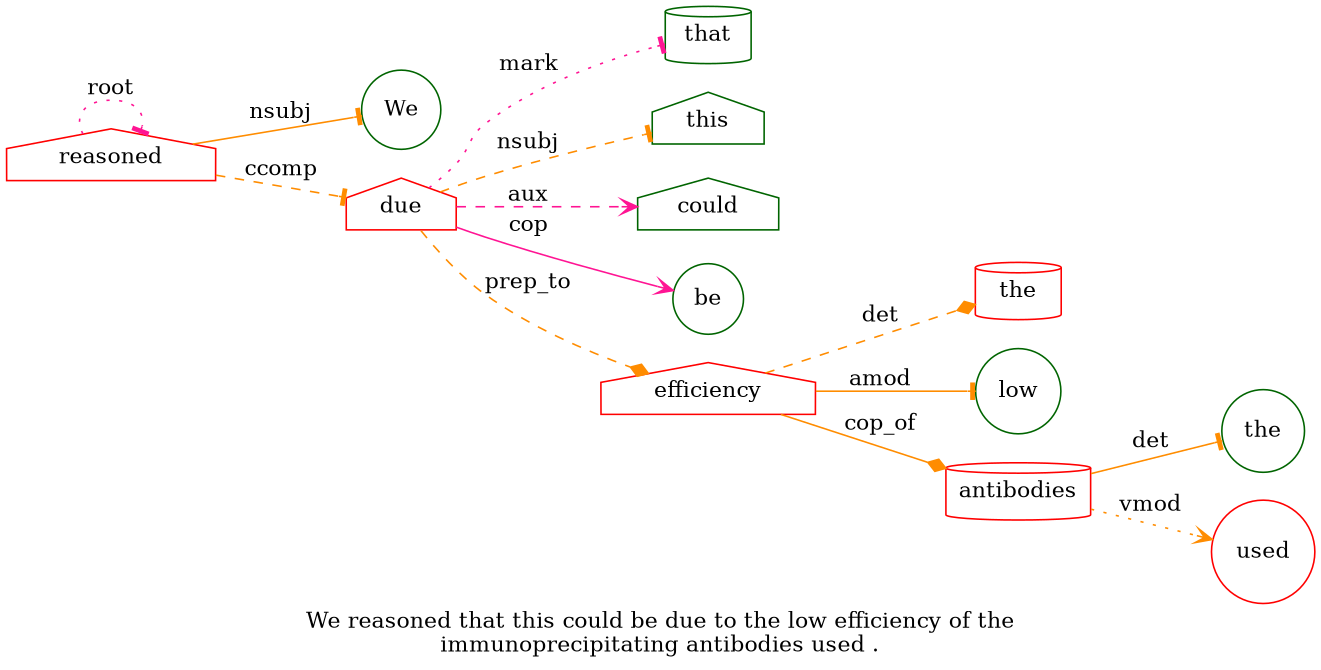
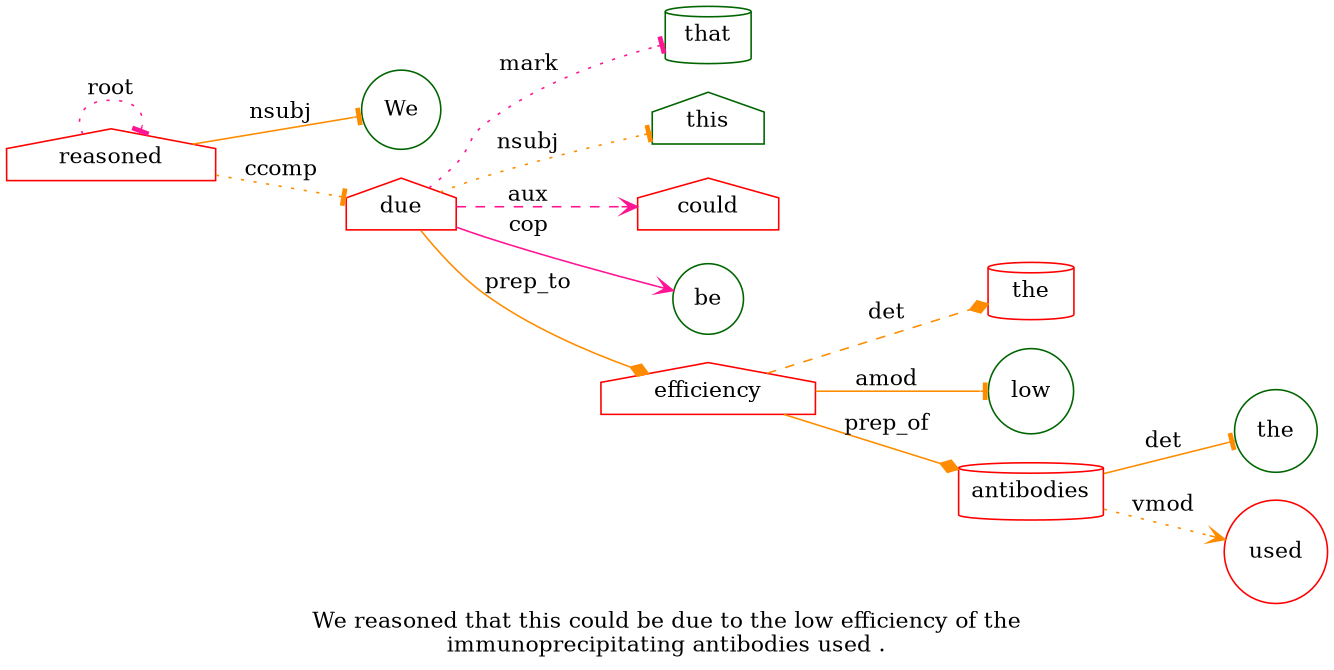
(541, 160) -> (541, 160)
(277, 186) -> (277, 186)
(708, 207) -> (708, 207)
(515, 314) -> (515, 314)
(881, 424) -> (887, 424)
